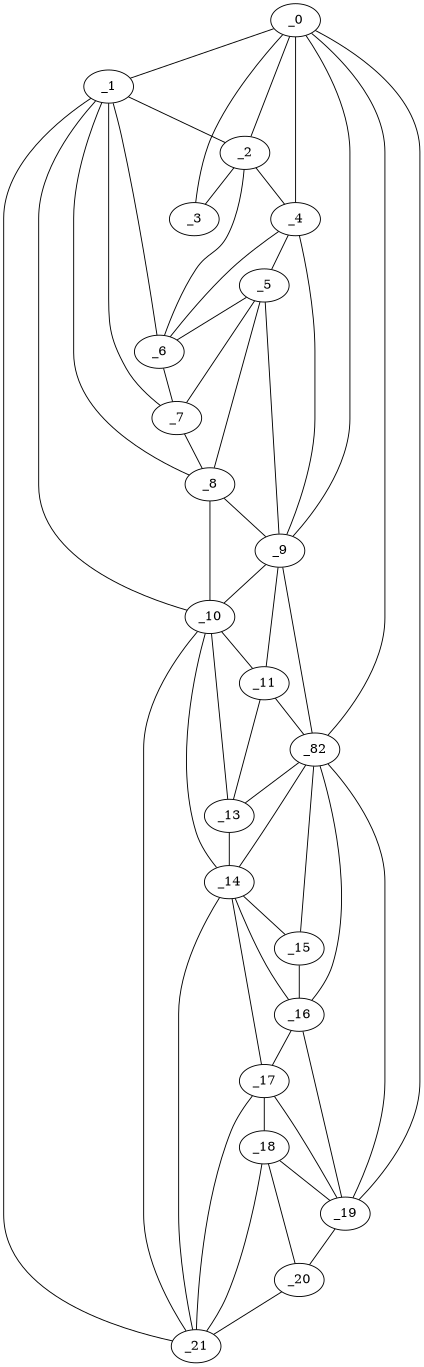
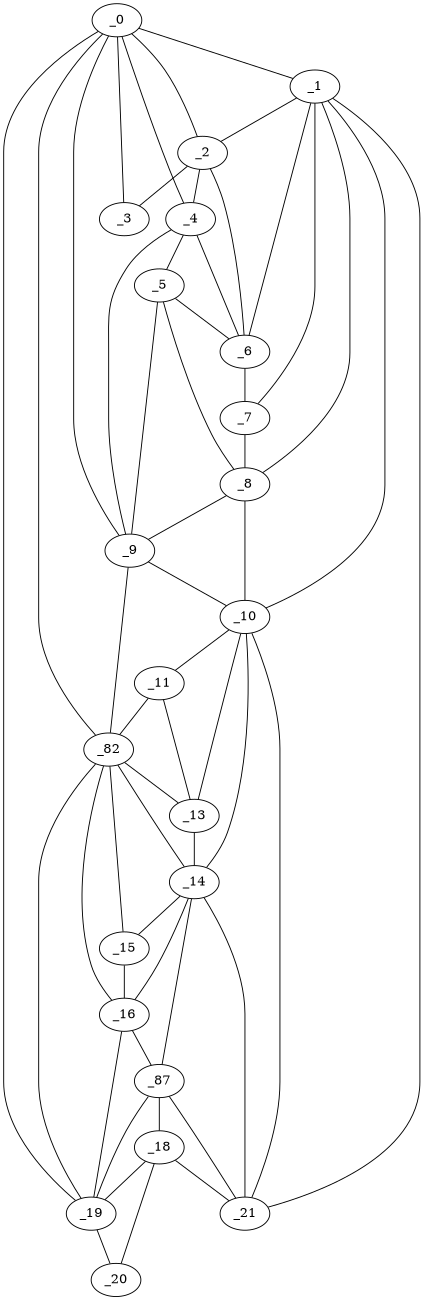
(221, 352) -> none
(272, 617) -> none
(264, 1081) -> (159, 1081)
(248, 1313) -> none
